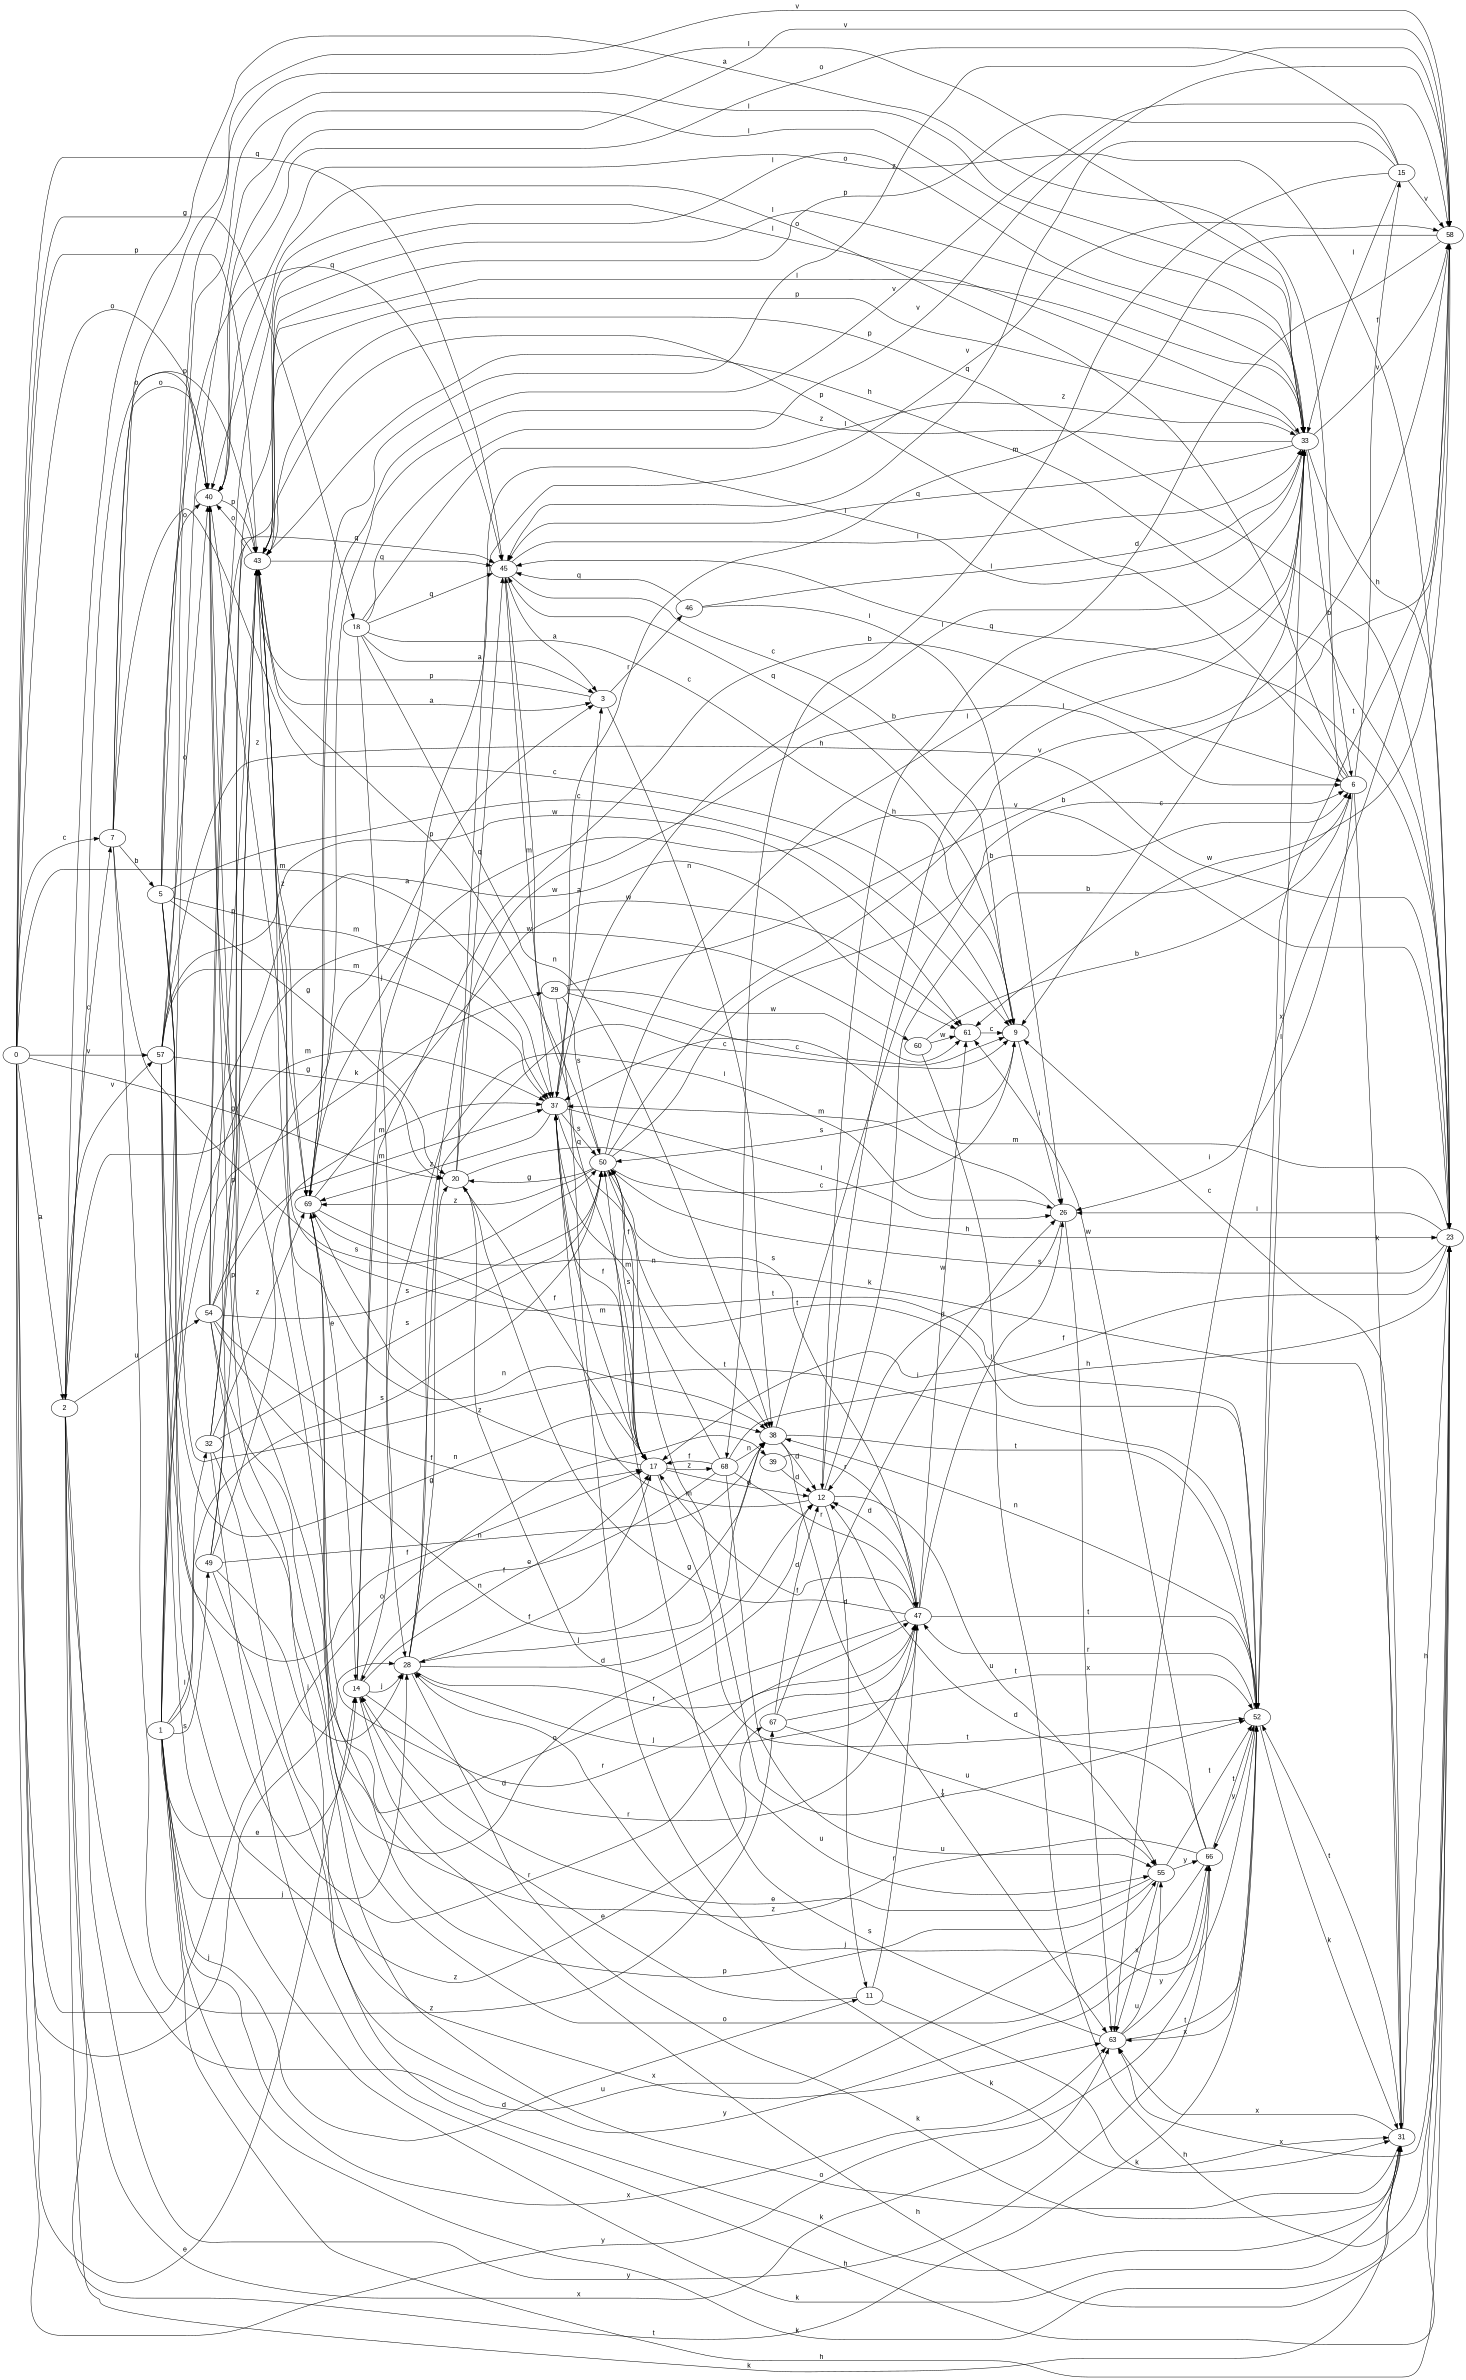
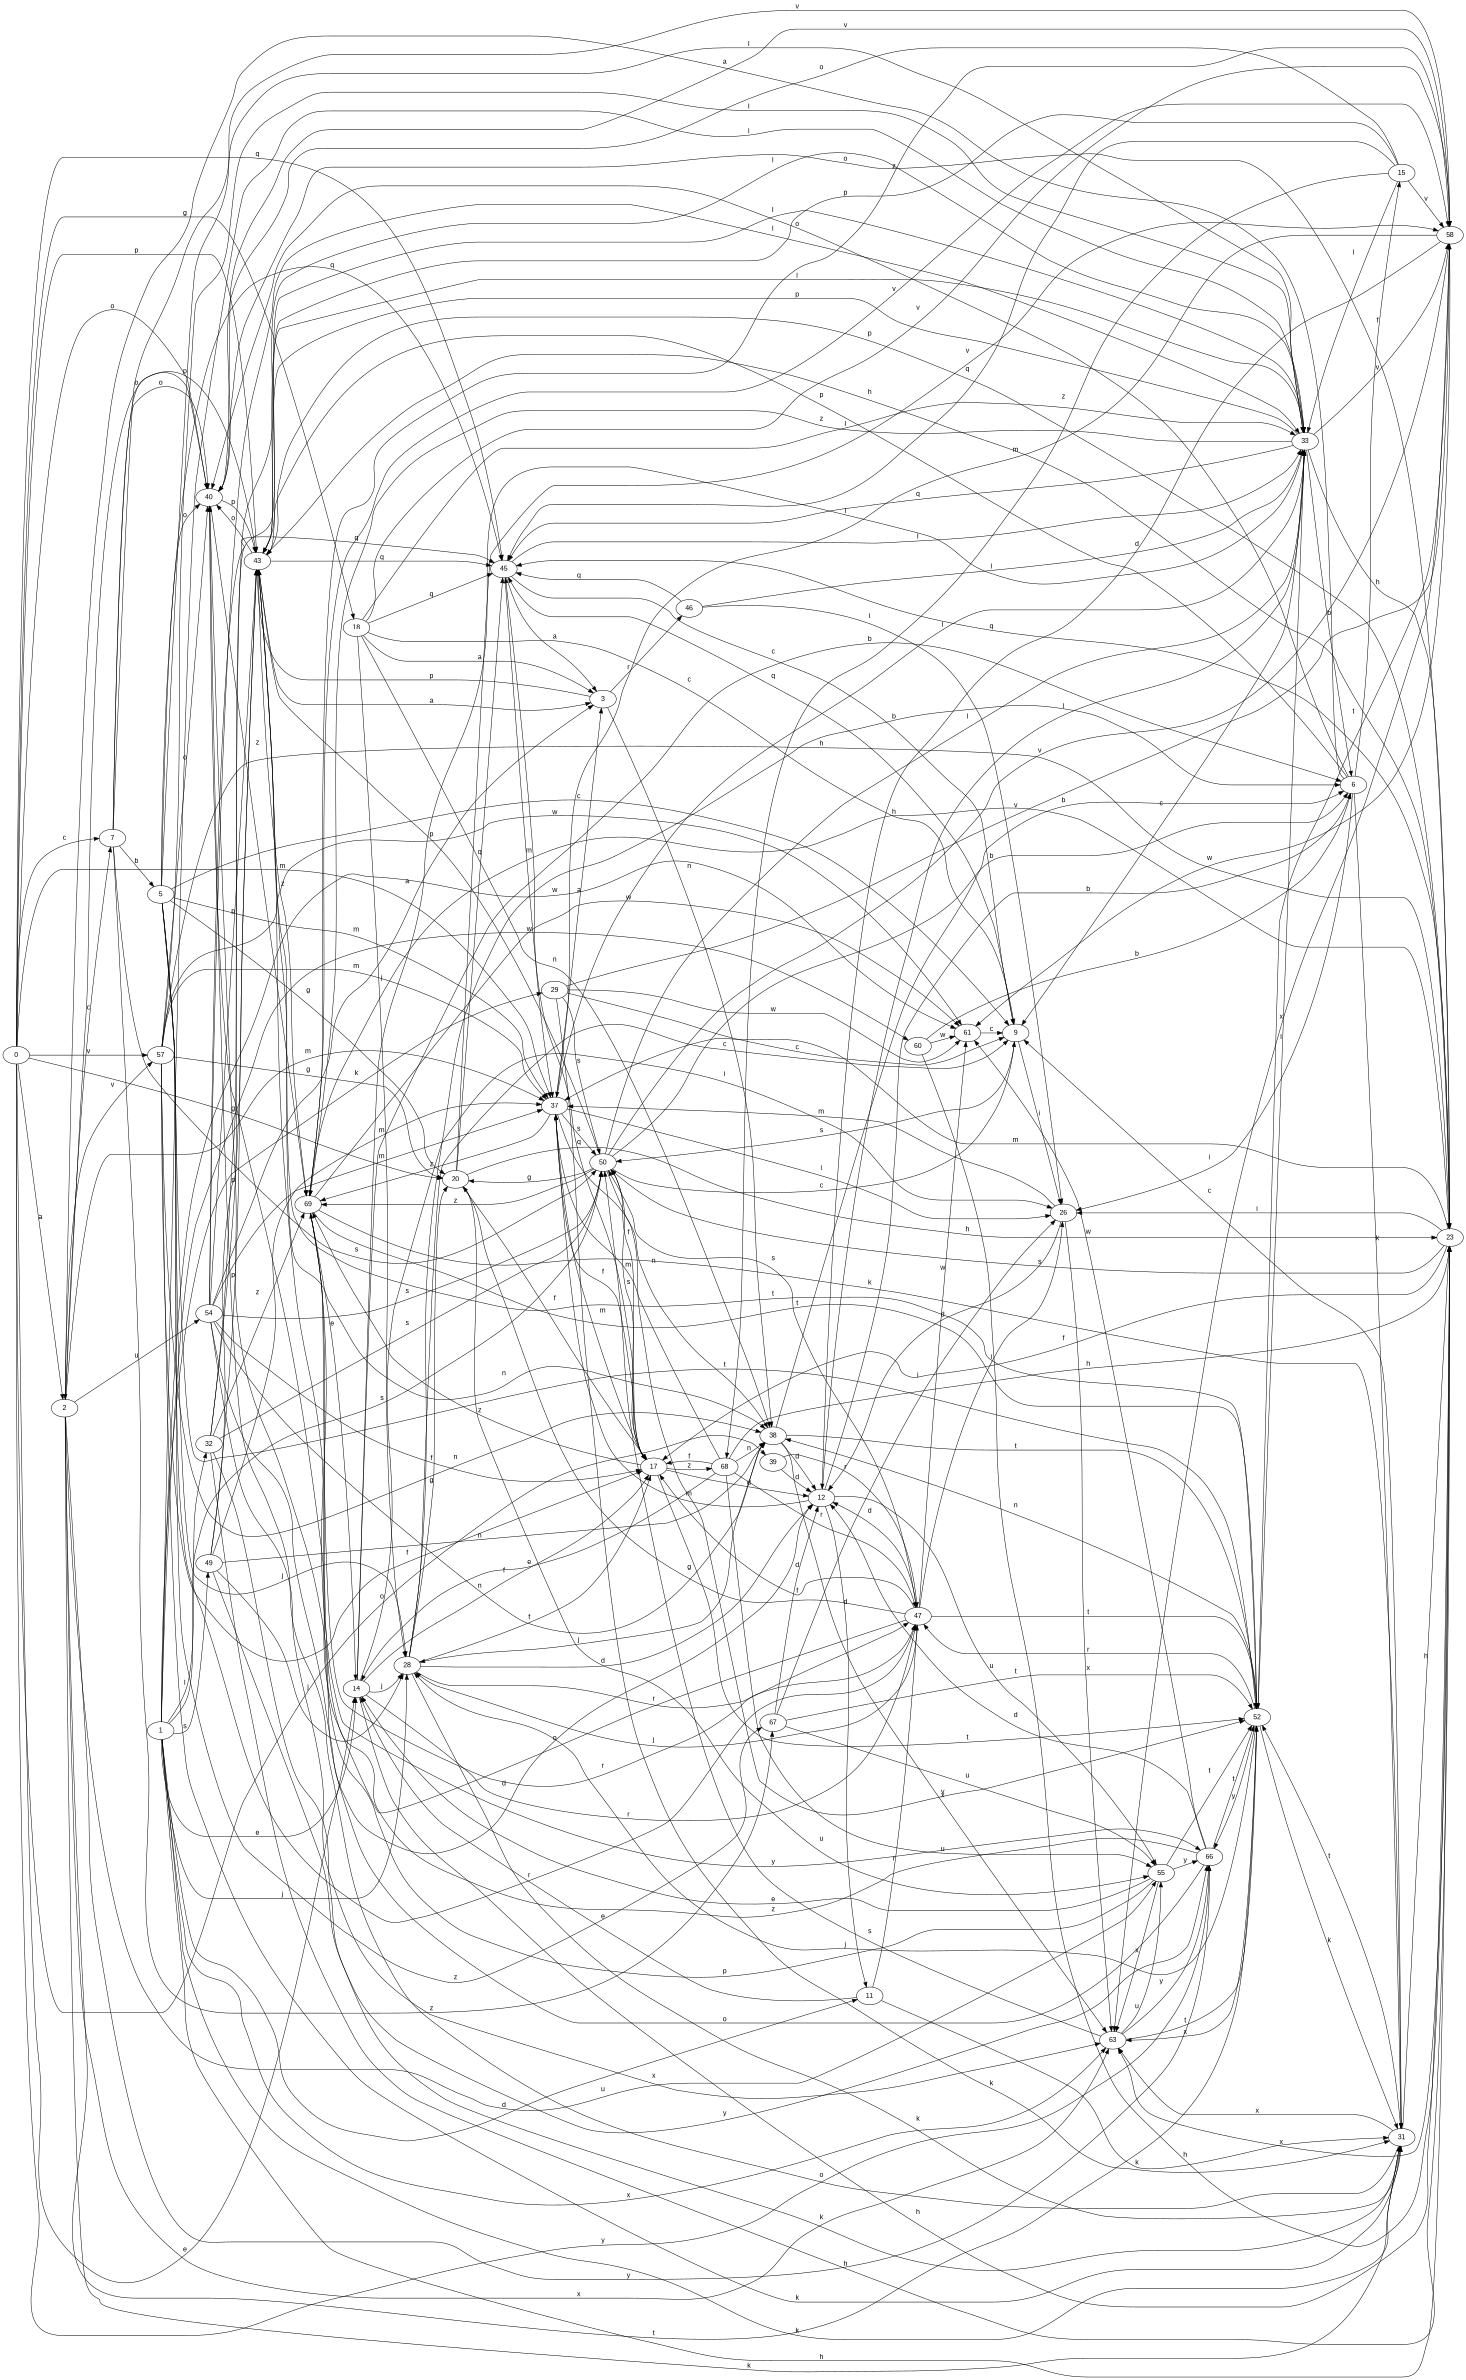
(397, 767) -> none
(943, 1792) -> (943, 1792)
none -> (509, 1810)
(54, 2037) -> (182, 1453)
